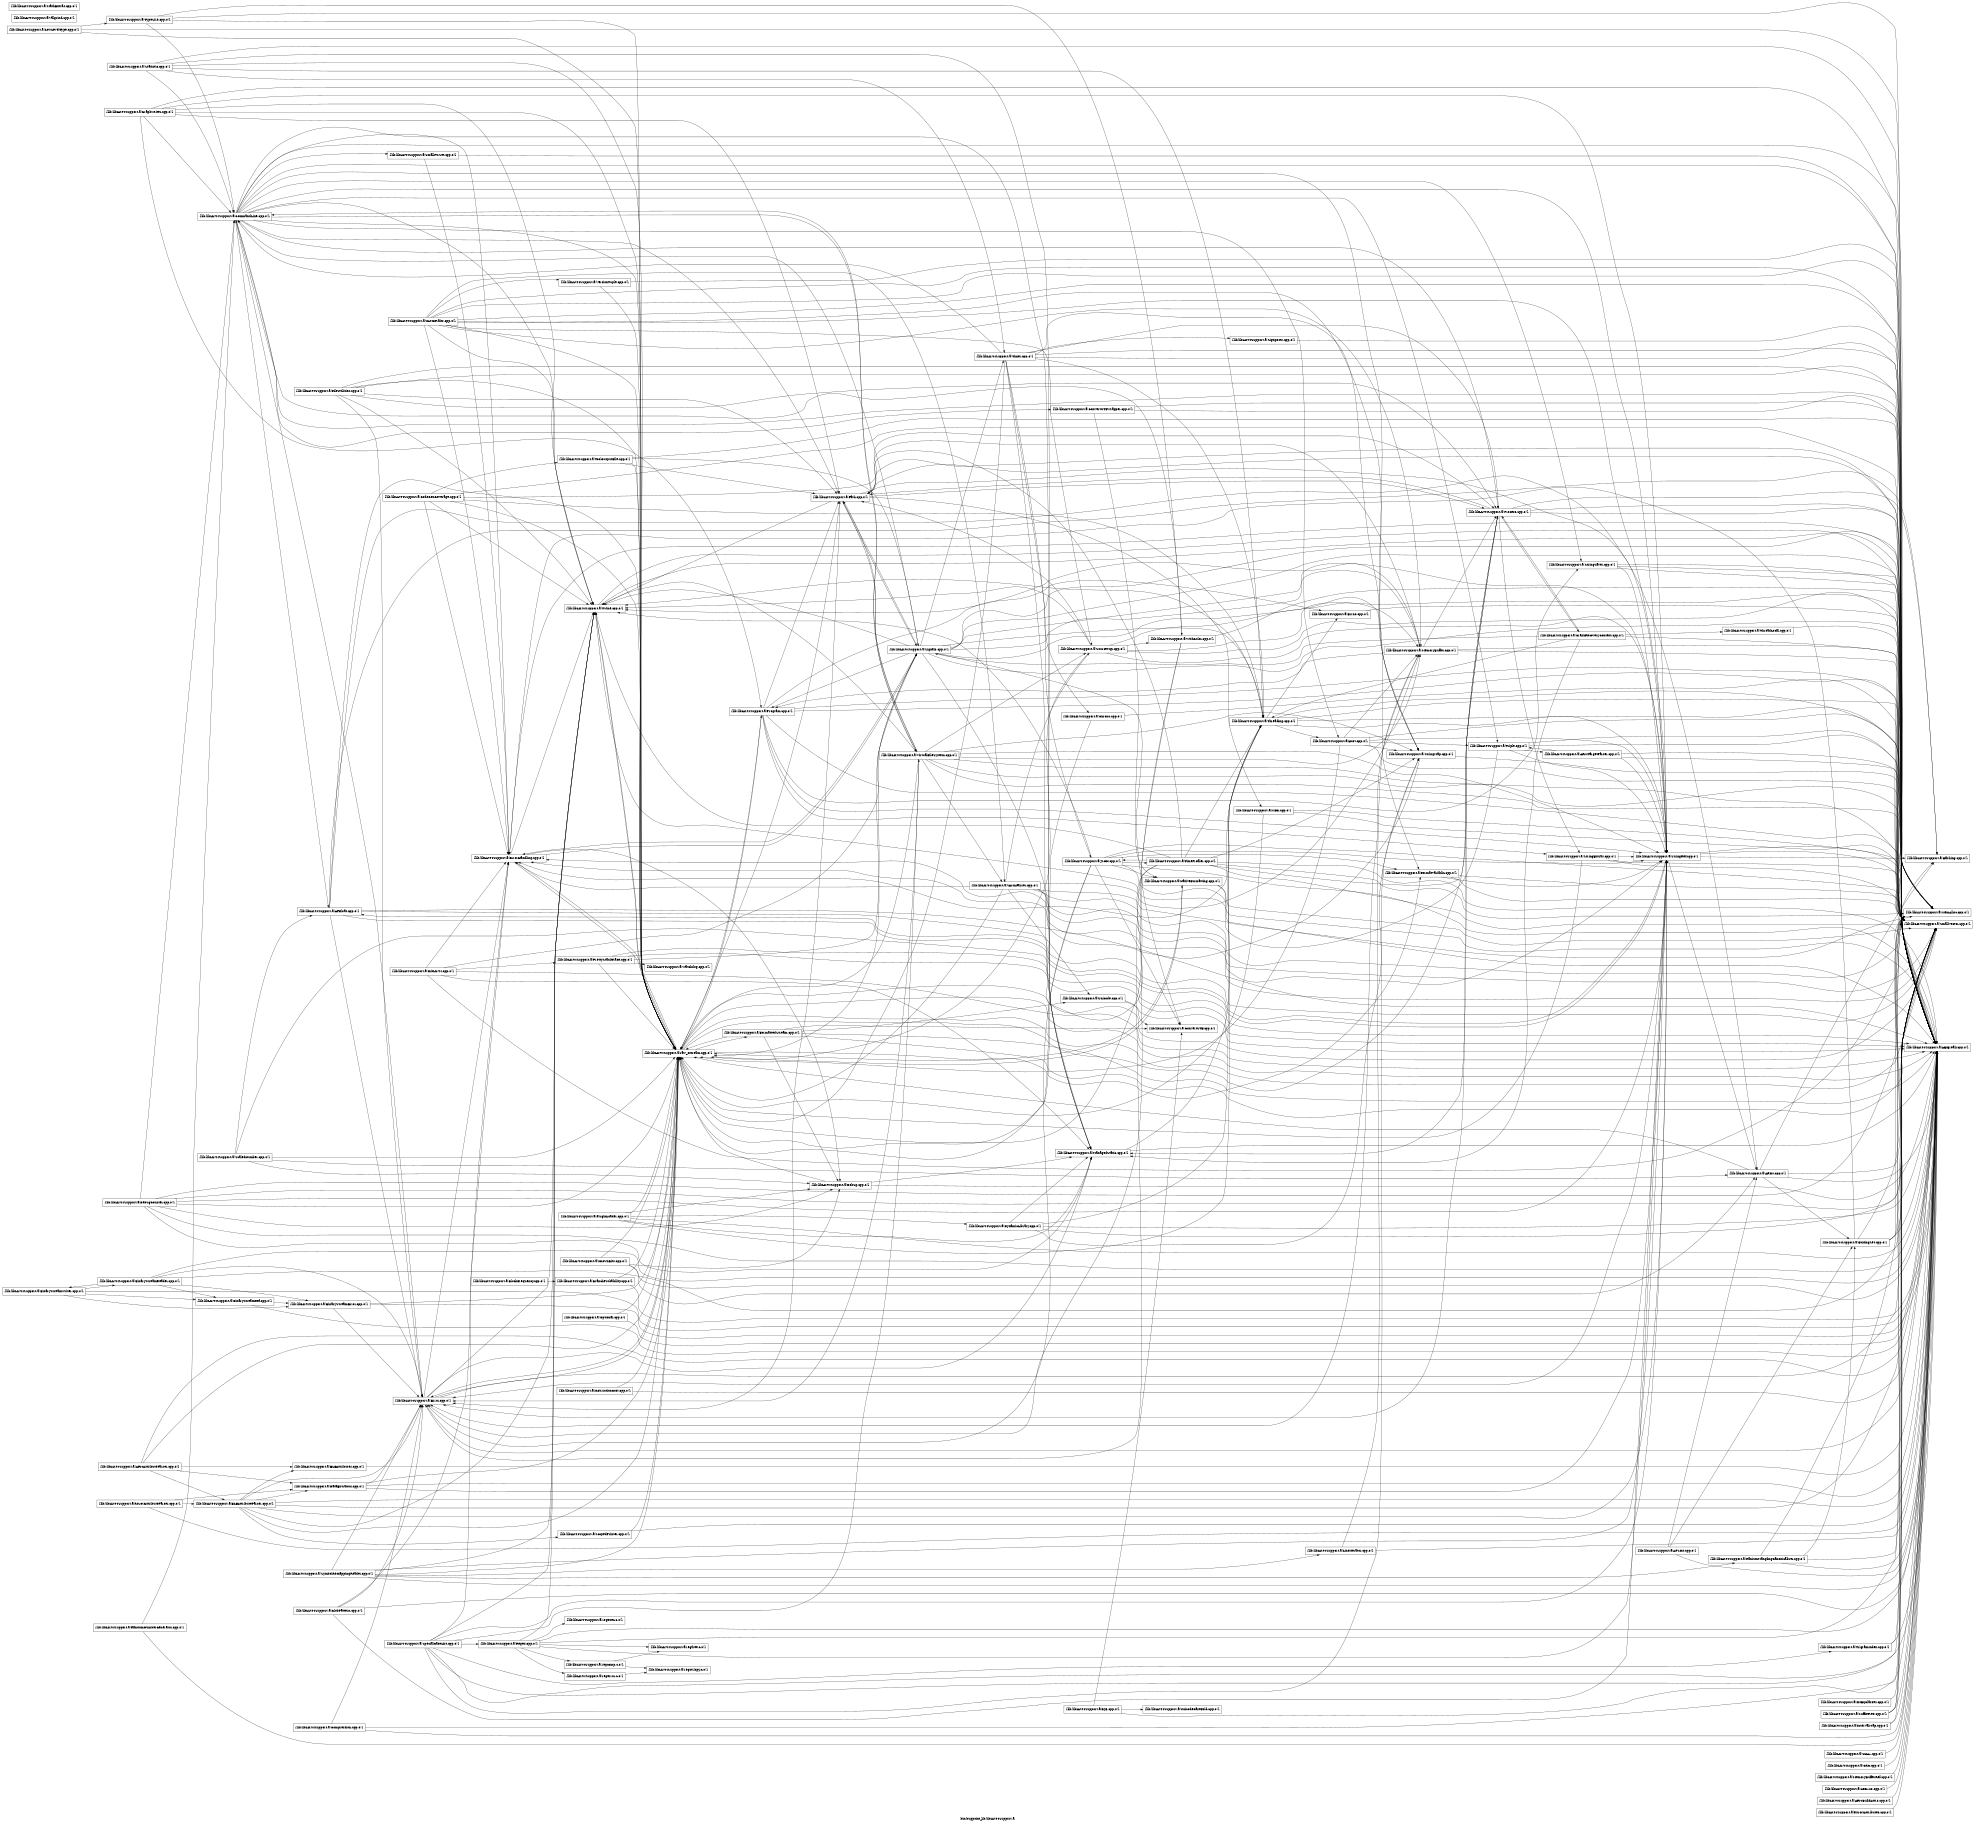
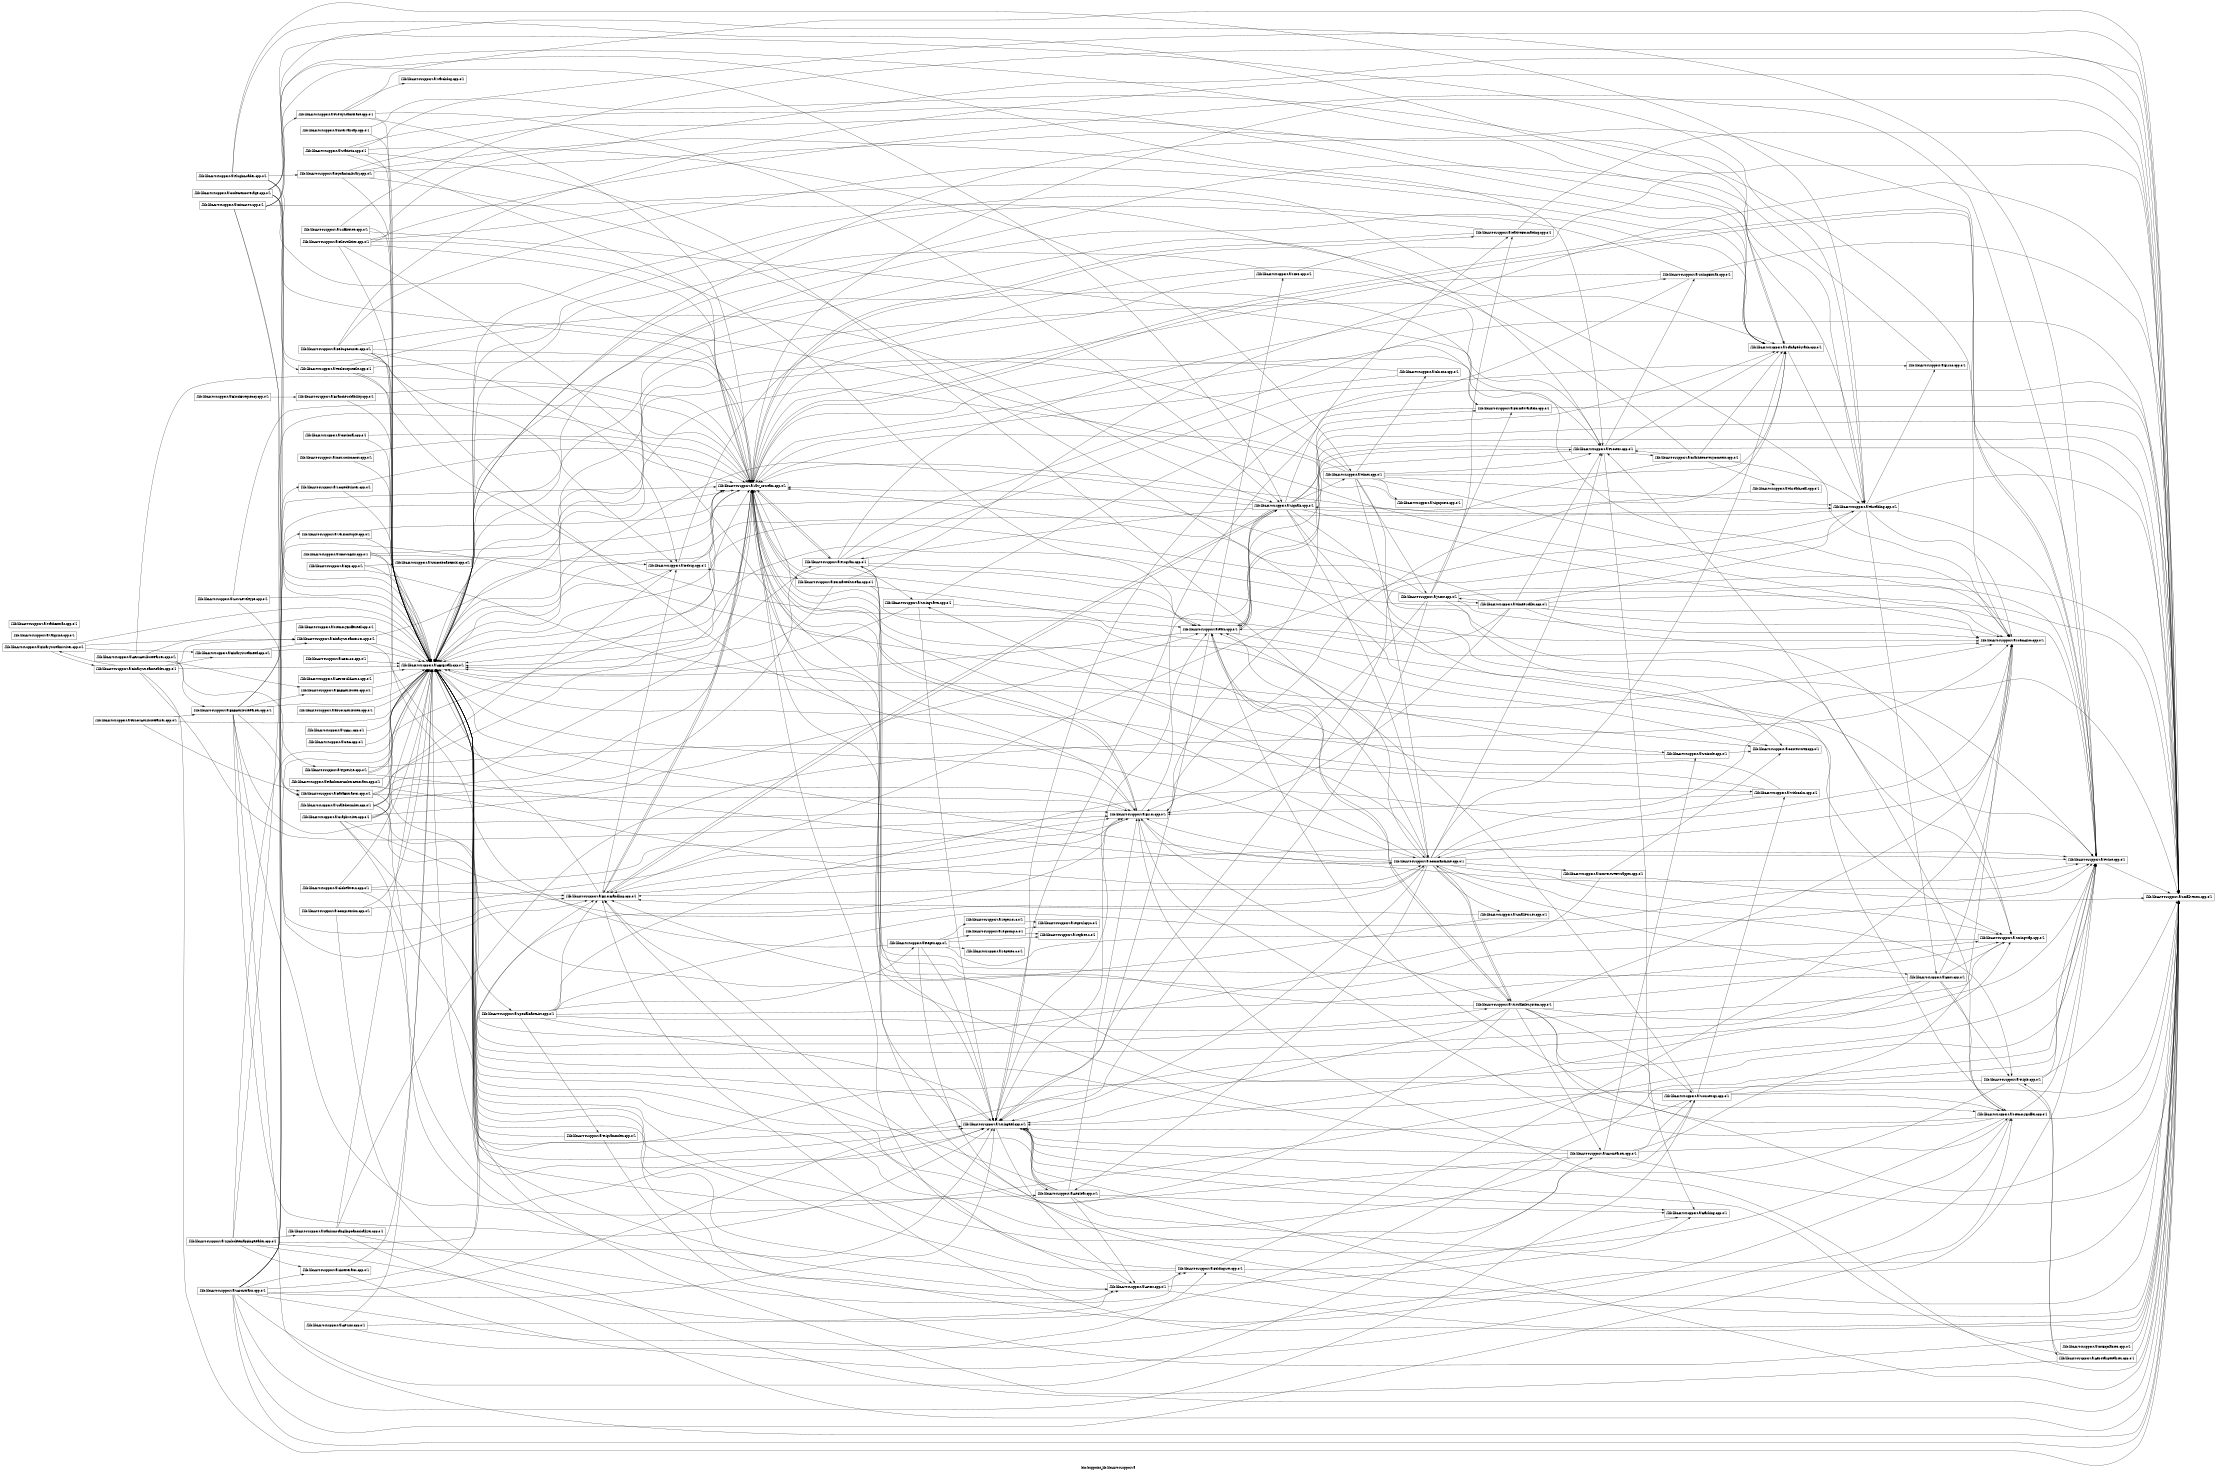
(794, 1100) -> (1172, 723)
none -> (274, 1280)
(1458, 1675) -> (474, 842)
